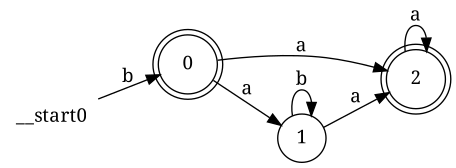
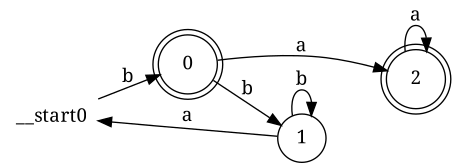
(248, 89) -> (248, 89)
(350, 113) -> (195, 129)
